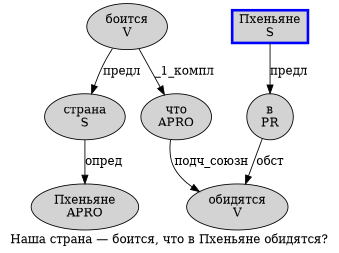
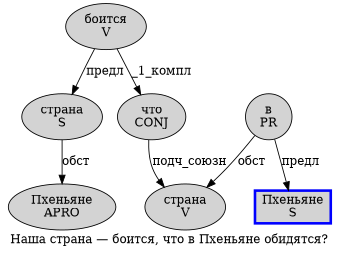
(270, 64) -> (280, 161)
(176, 117) -> (152, 117)
(103, 162) -> (76, 162)
(237, 207) -> (185, 207)
